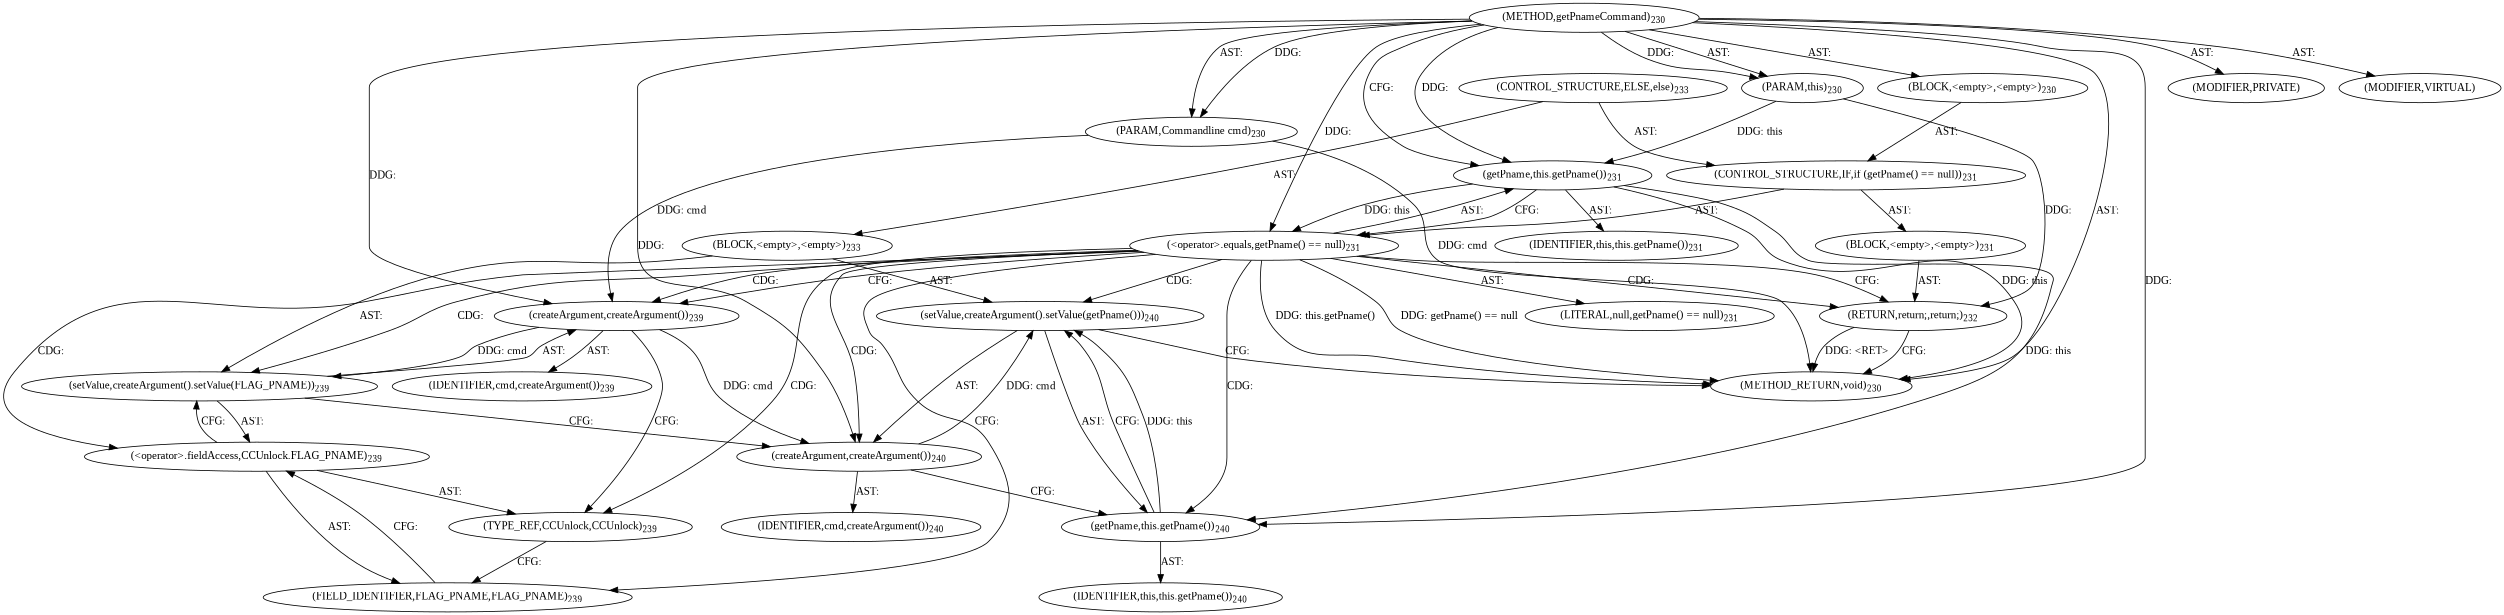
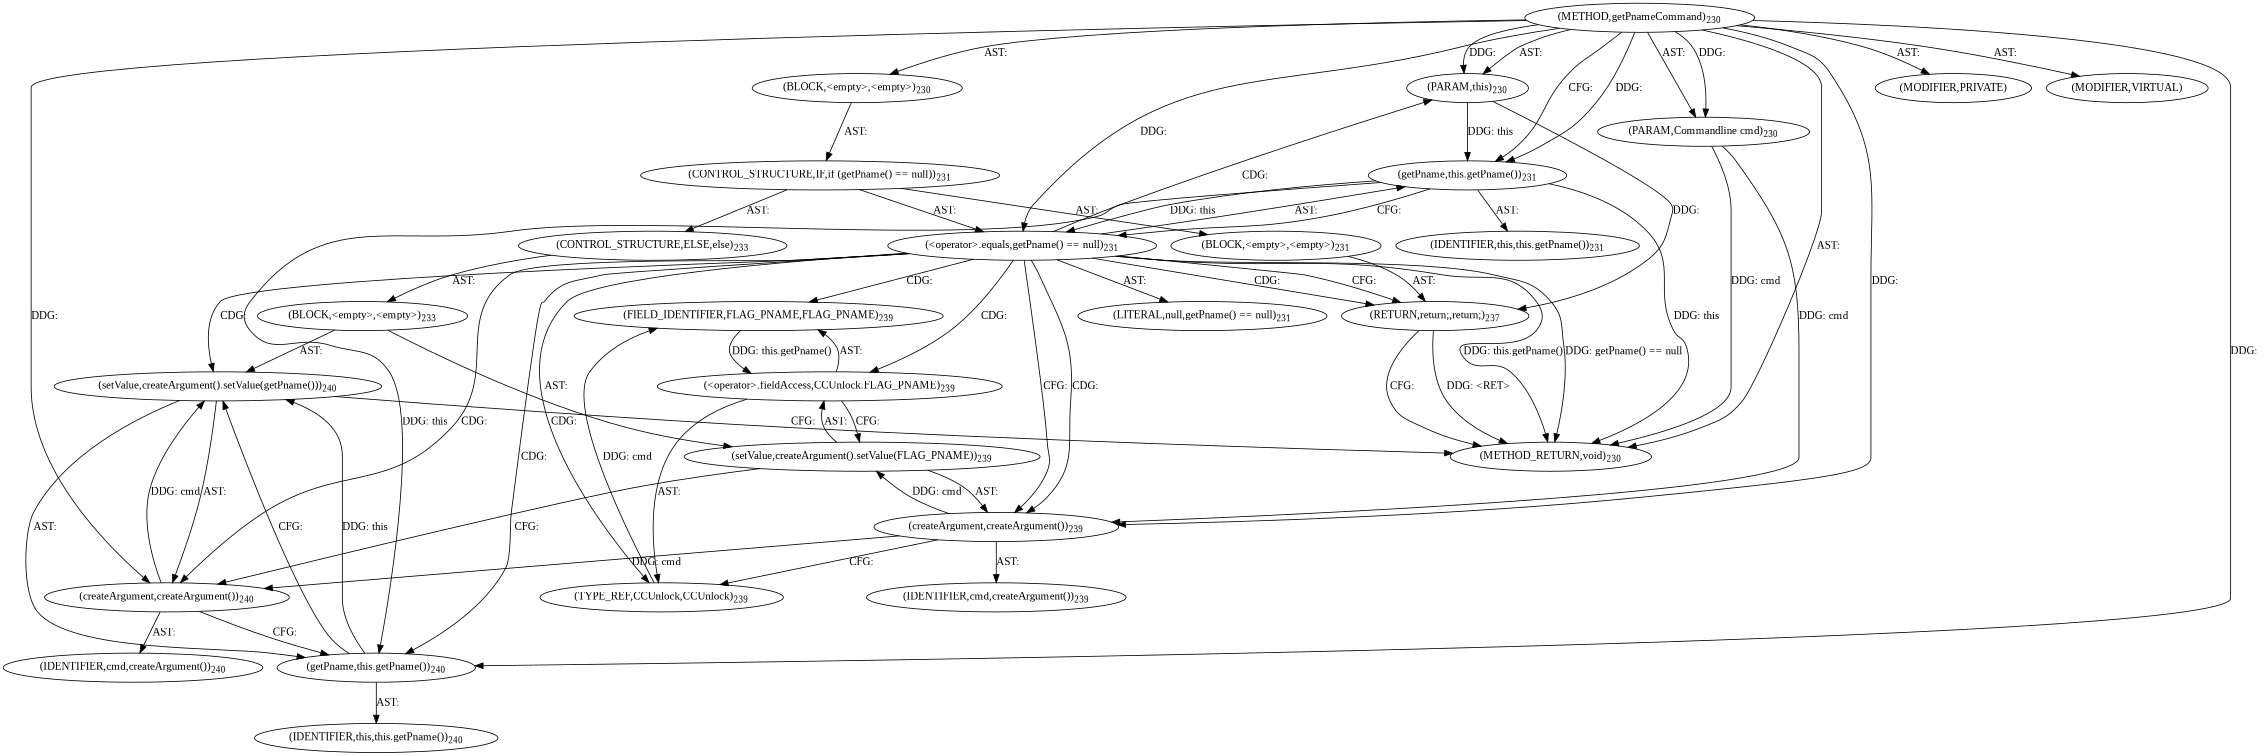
(1636, 147) -> (740, 209)
(692, 275) -> (1237, 163)
(1971, 315) -> (1493, 315)
(988, 422) -> (922, 281)
(407, 527) -> (782, 351)
(531, 562) -> (627, 457)
